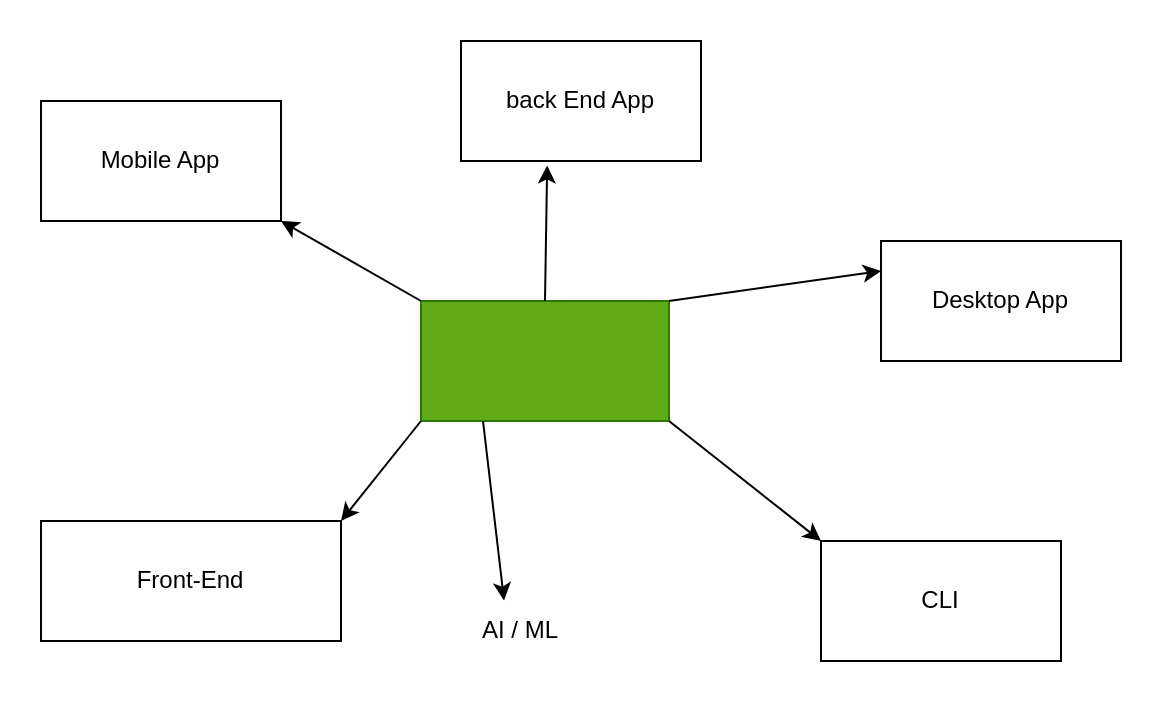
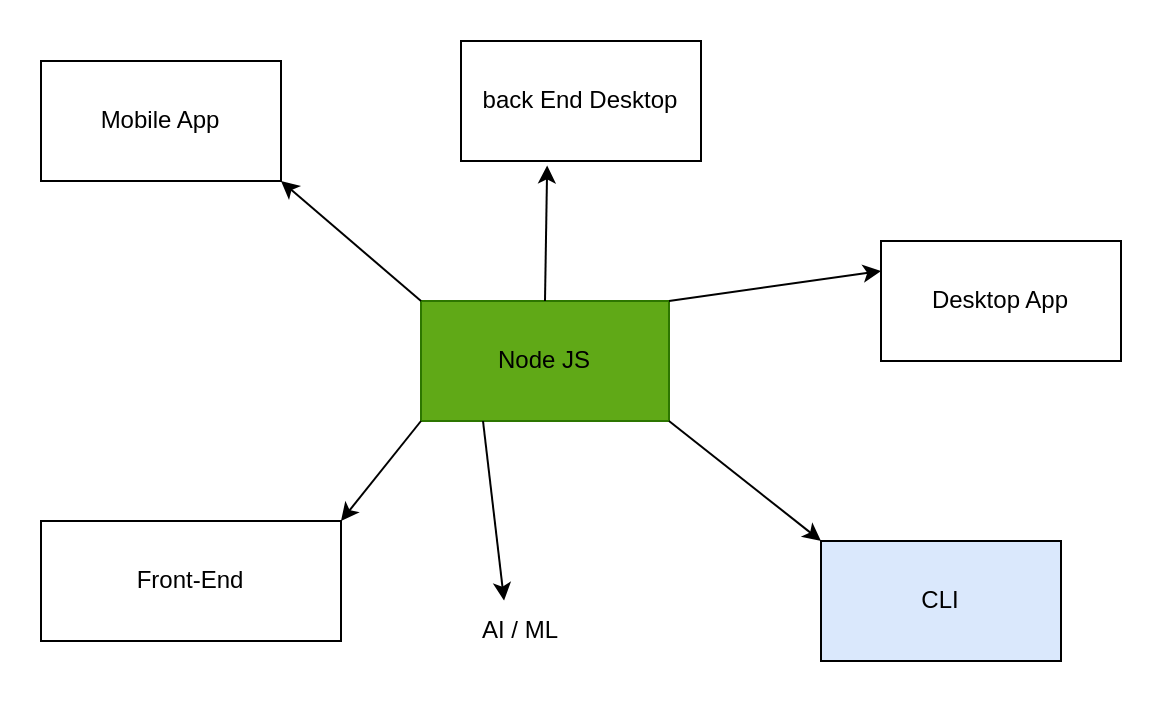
(581, 101) -> (581, 101)
(161, 161) -> (161, 121)
none -> (545, 361)
(941, 601) -> (941, 601)
